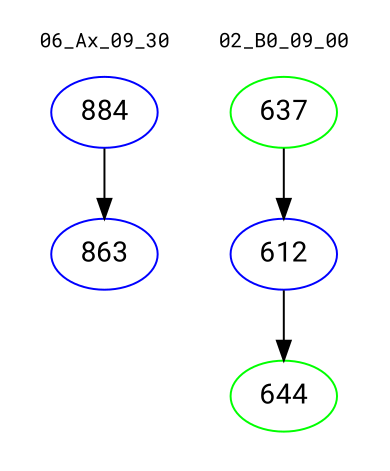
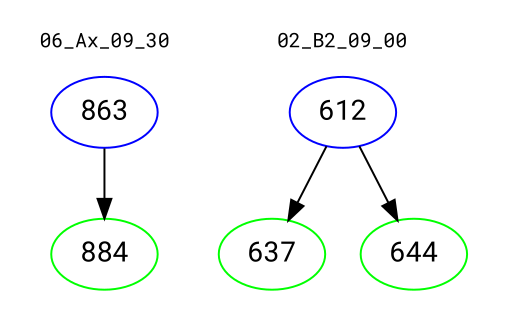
(285, 42) -> (343, 42)
(104, 112) -> (104, 254)
(104, 174) -> (104, 174)
(284, 174) -> (312, 174)
